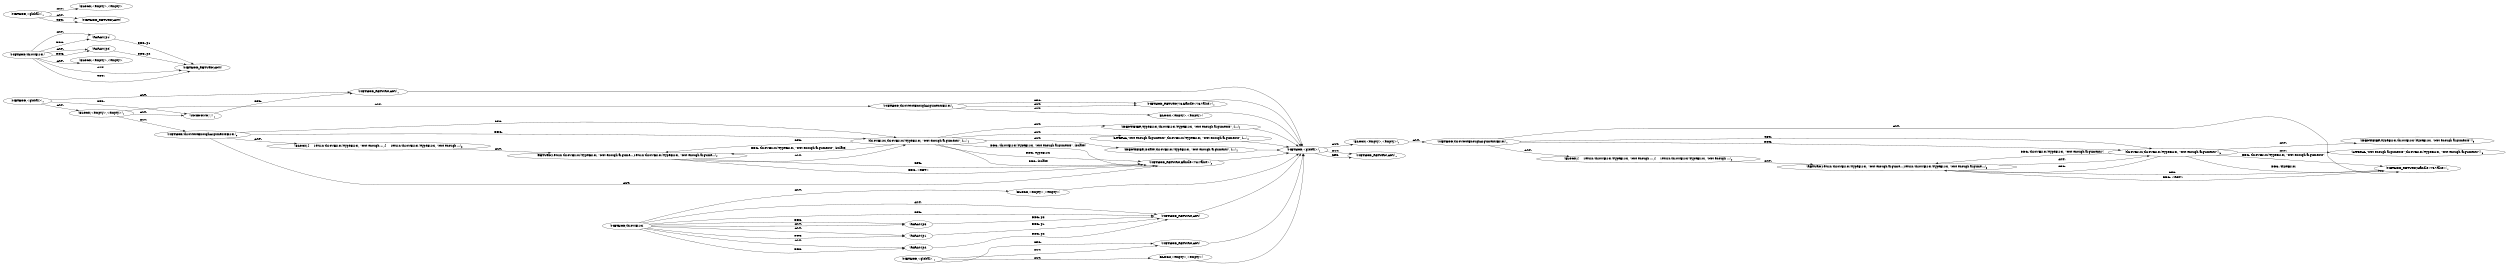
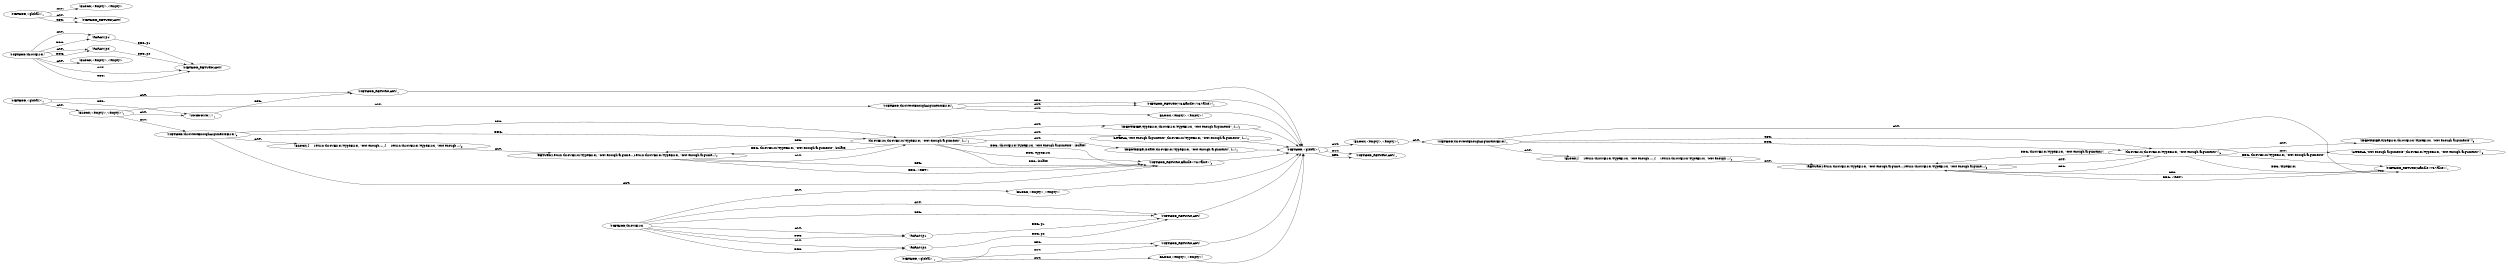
(919, 224) -> none
